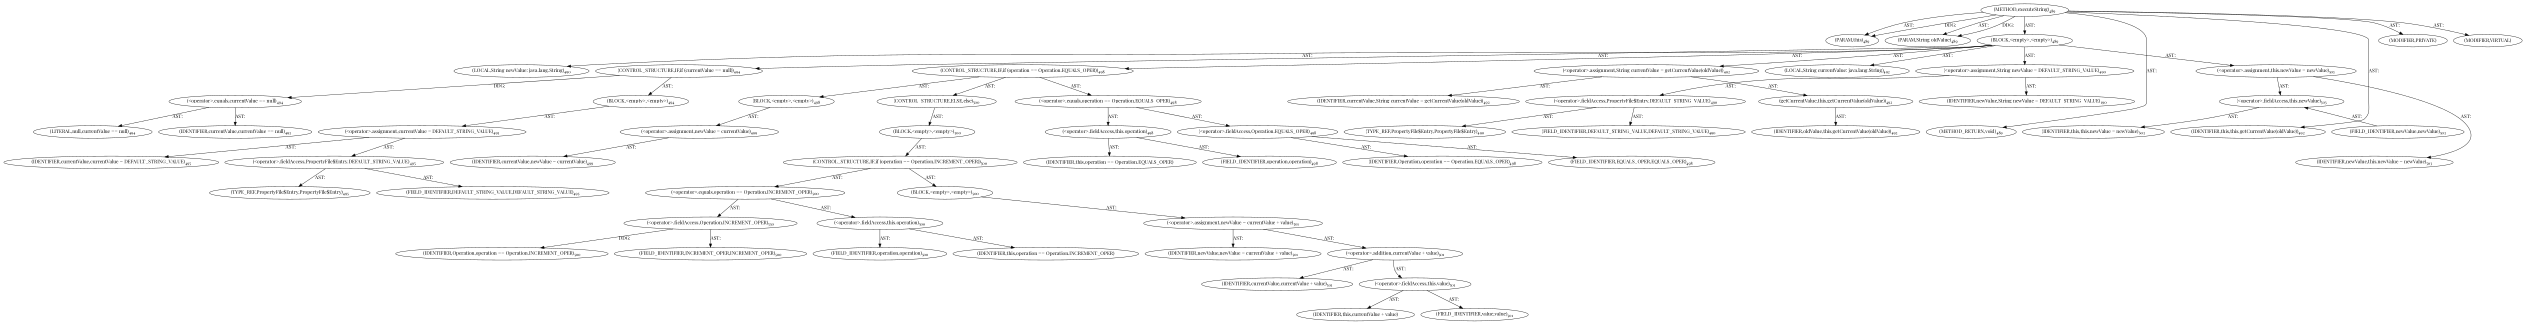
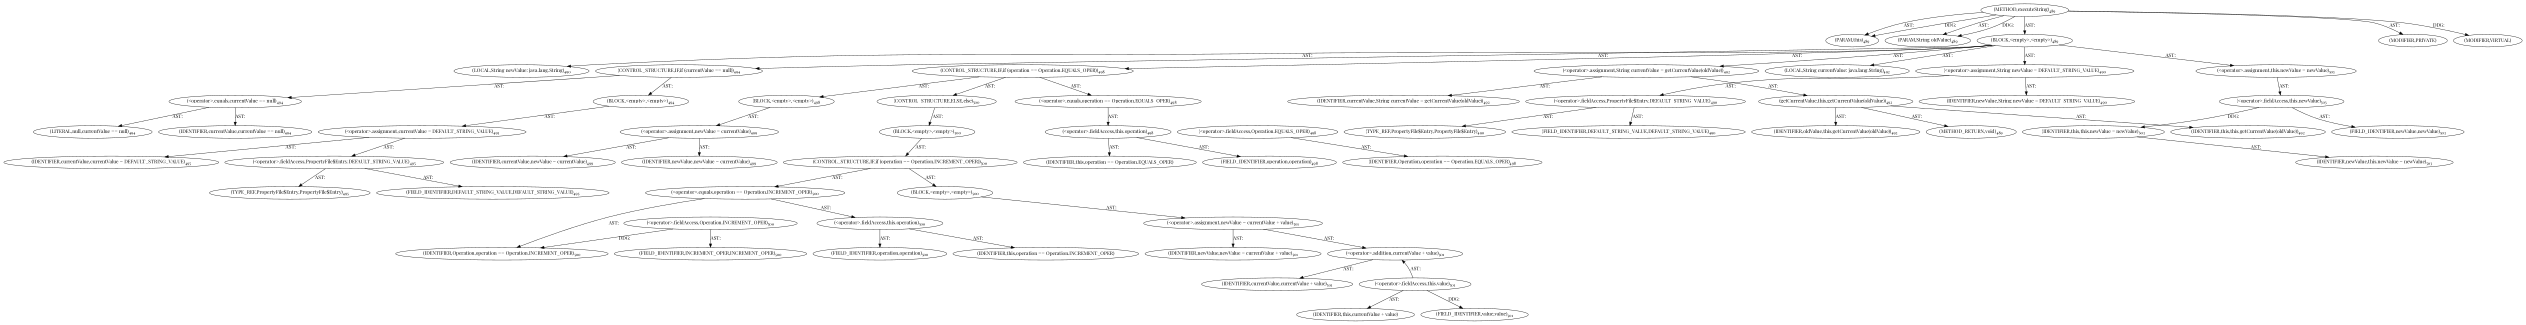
(2289, 25) -> (2040, 117)
(2440, 25) -> (2440, 25)
(500, 86) -> (500, 86)
(2147, 98) -> (1903, 117)
(2104, 101) -> (2104, 101)
(2422, 101) -> (2231, 147)
(1181, 116) -> none
(2234, 117) -> (2234, 117)
(2342, 117) -> (2321, 120)
(288, 131) -> (288, 131)
none -> (699, 162)
(1632, 162) -> none
(729, 207) -> (611, 216)
(771, 223) -> (771, 223)
(1394, 269) -> (1409, 270)
(1455, 299) -> (1455, 299)
